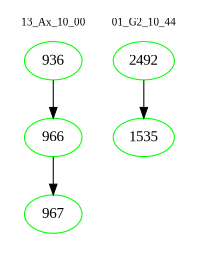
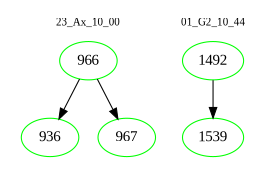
(54, 23) -> (88, 23)
(144, 61) -> (213, 61)
(53, 94) -> (72, 94)
(144, 137) -> (213, 137)
